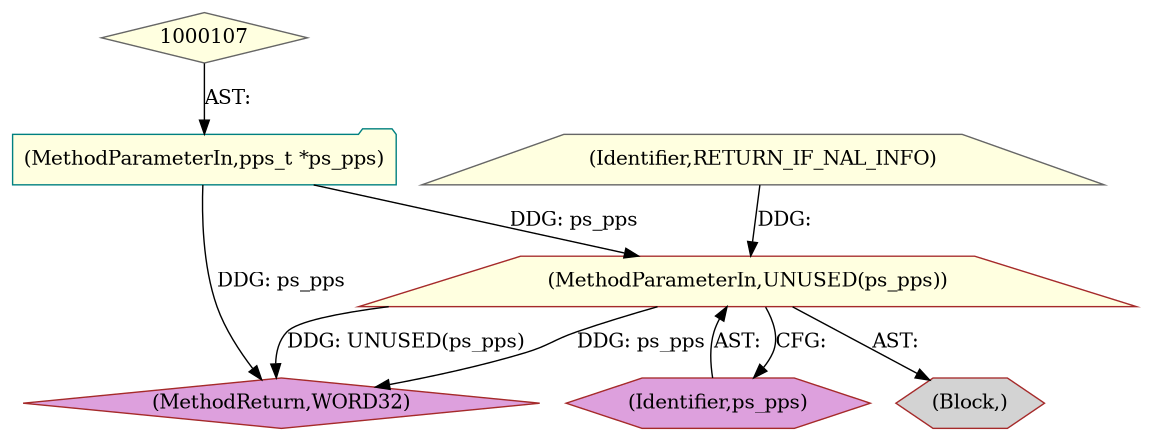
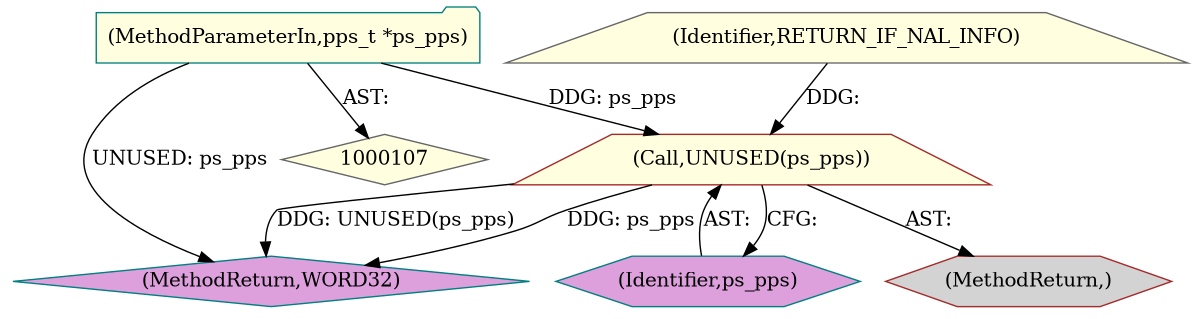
(204, 92) -> (334, 95)
(281, 281) -> (180, 160)
(748, 281) -> (751, 160)
(281, 403) -> (271, 281)
(718, 403) -> (708, 281)
(970, 403) -> (1029, 281)
